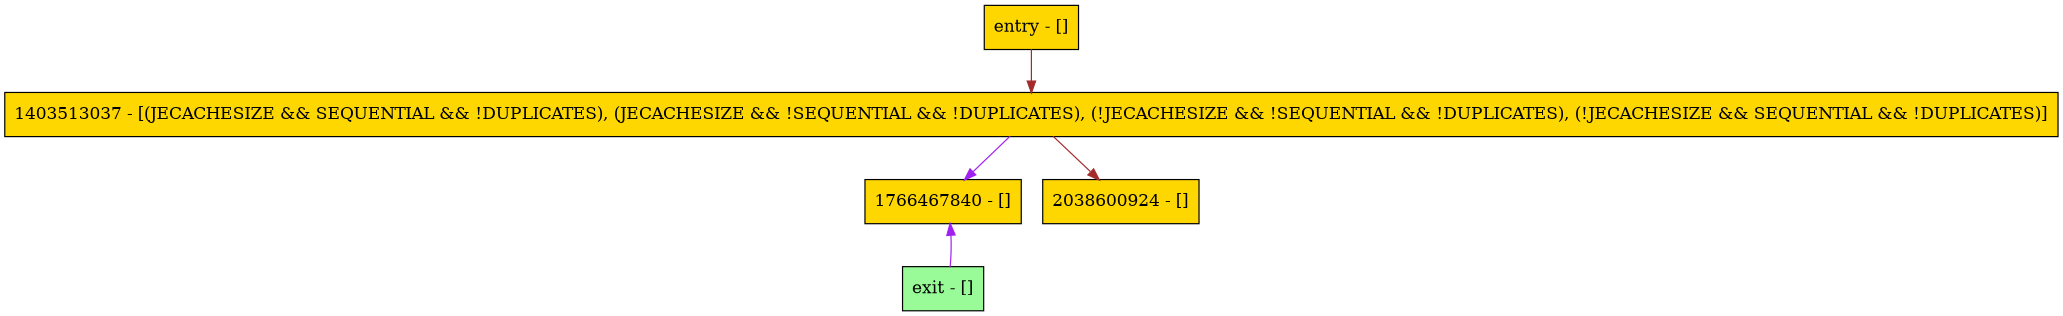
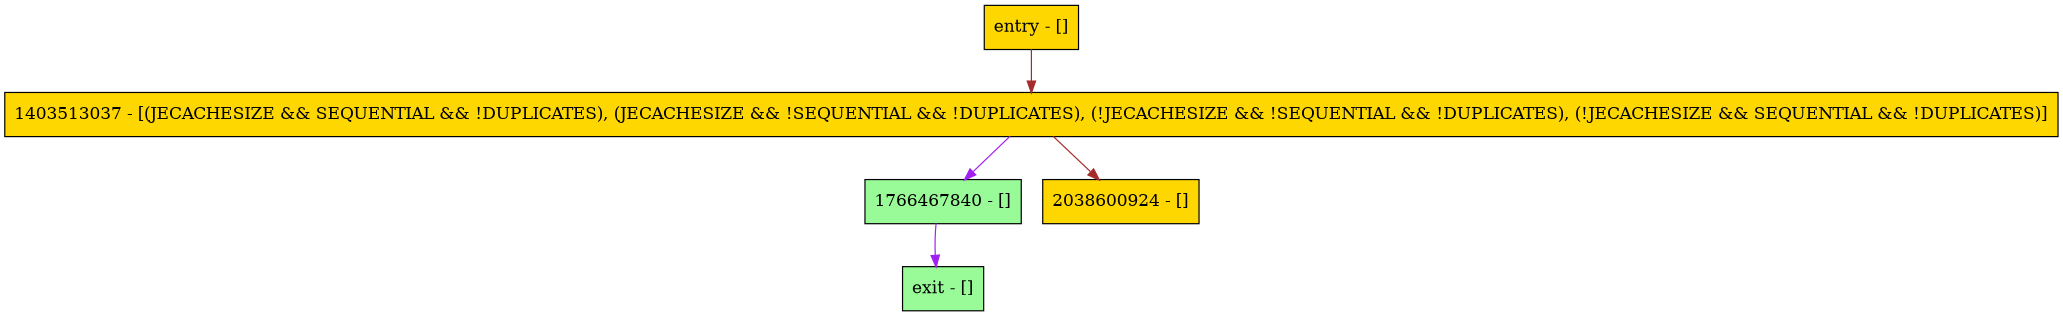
(943, 202) -> (943, 202)
(951, 251) -> (935, 239)
